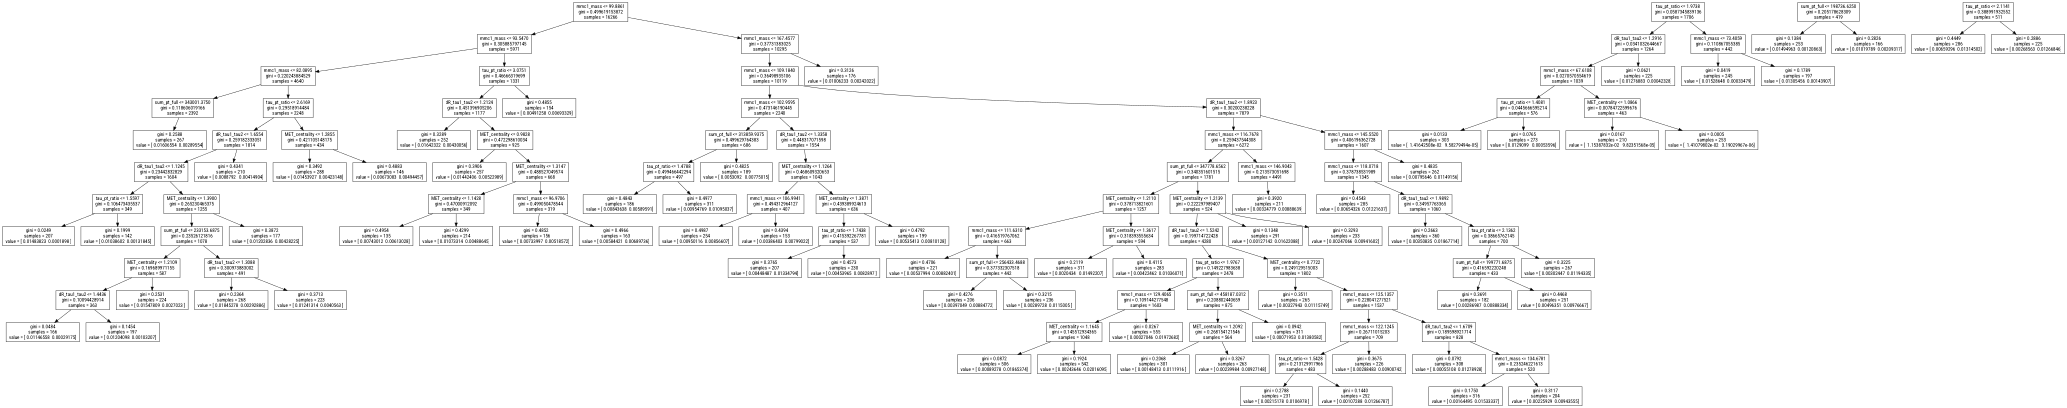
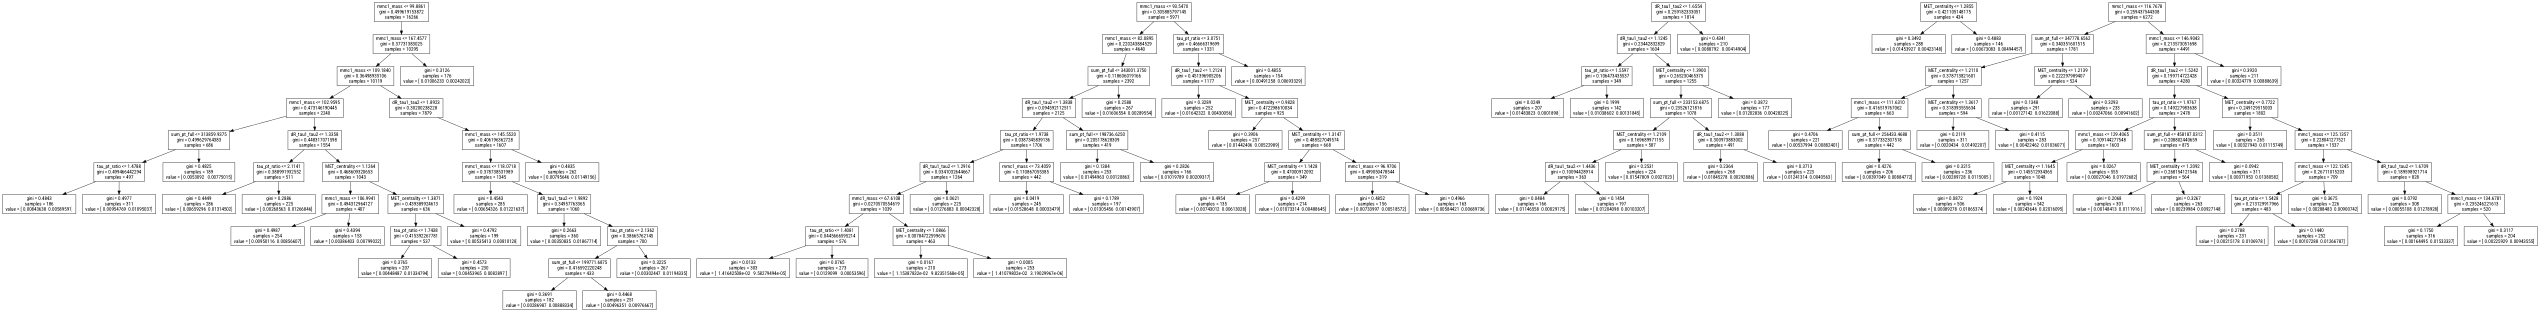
(1678, 12) -> (1027, 140)
(554, 28) -> none
(288, 108) -> none
none -> (1049, 108)
(1233, 122) -> none
none -> (298, 155)
(1197, 218) -> (2175, 58)
